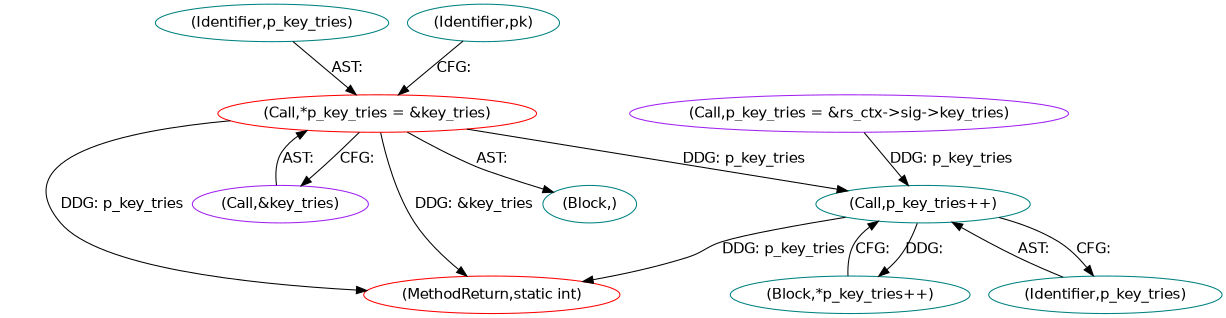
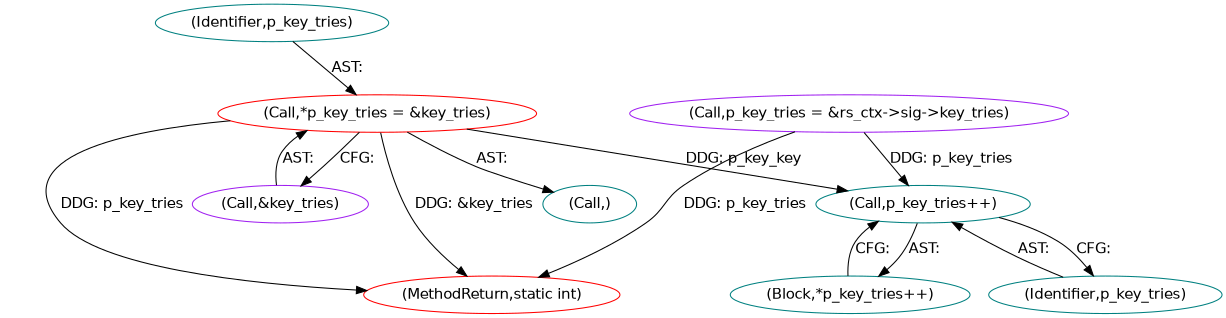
(483, 23) -> none
(744, 159) -> (744, 159)
(590, 204) -> (590, 204)
(718, 243) -> (669, 199)
(927, 249) -> (927, 249)
